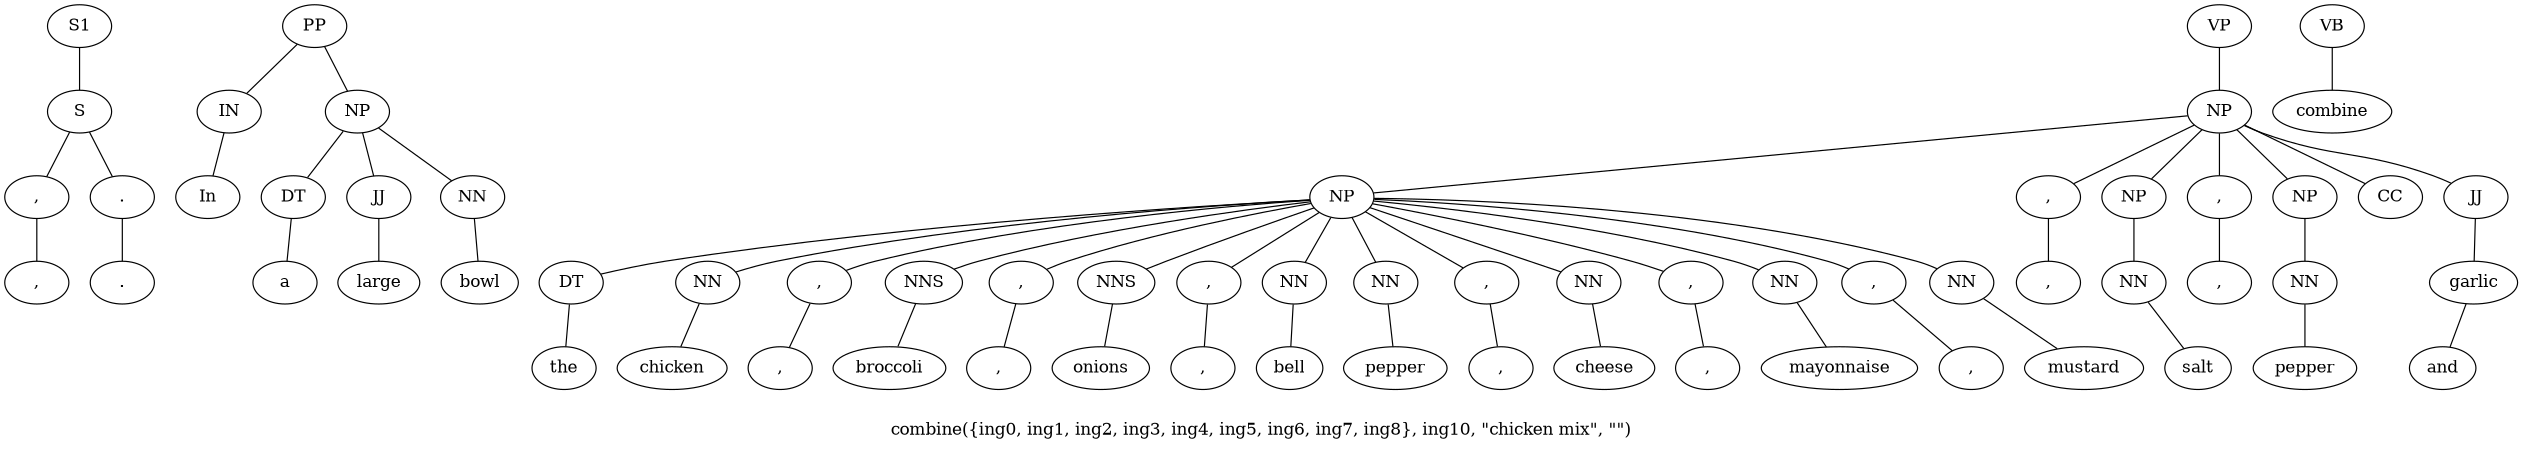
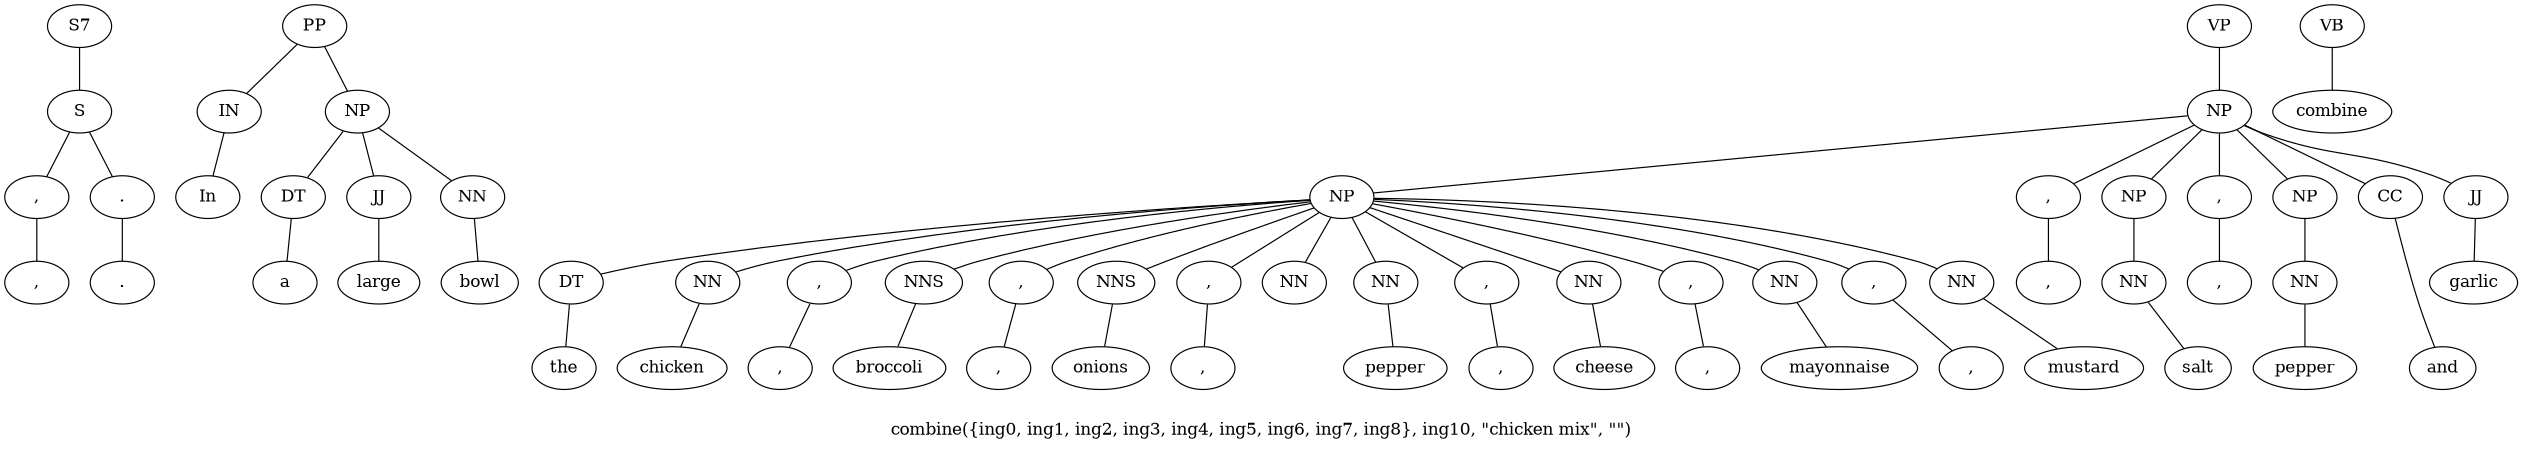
(80, 26) -> (80, 26)
(2458, 325) -> (2413, 284)
(1290, 368) -> none
